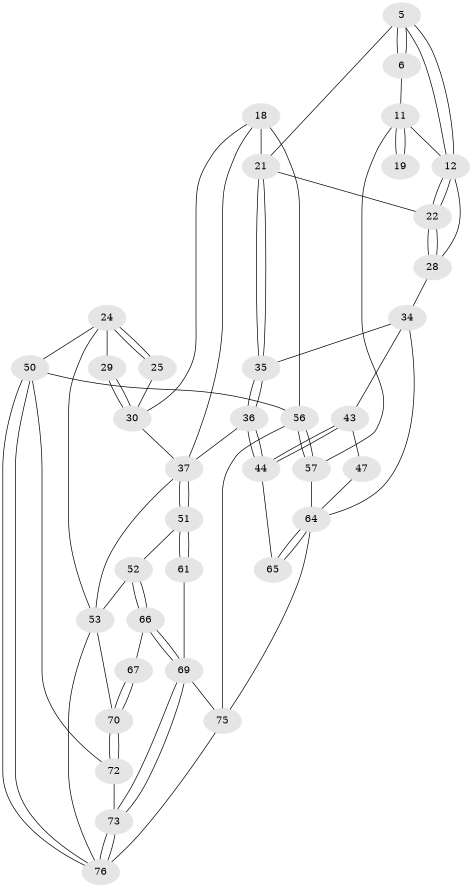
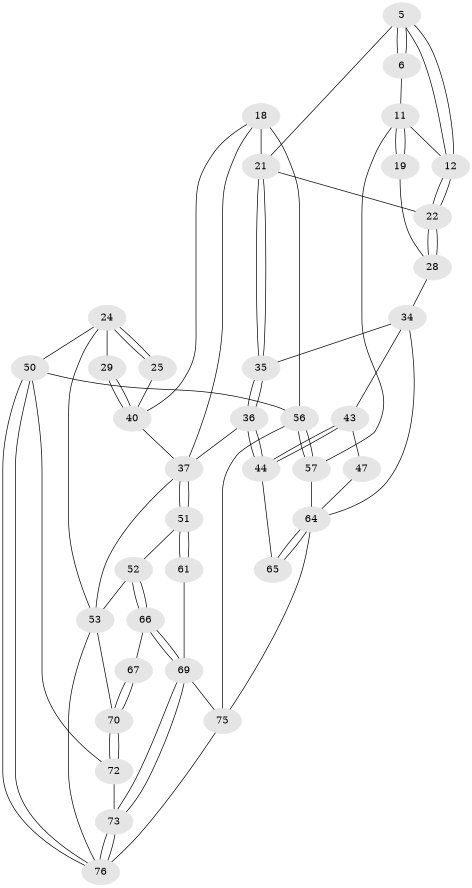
(460, 220) -> (405, 220)
(132, 419) -> (132, 419)
